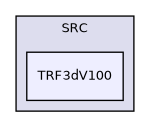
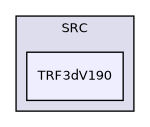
(75, 76) -> (75, 76)
